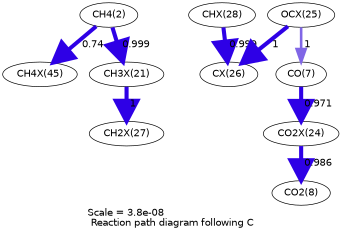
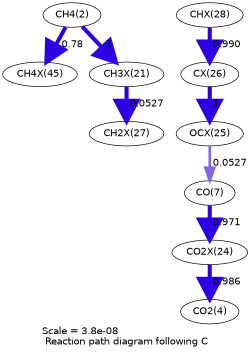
(273, 38) -> (210, 94)
(91, 45) -> (71, 45)
(135, 45) -> (107, 45)
(242, 45) -> (225, 45)
(306, 45) -> (229, 163)
(131, 104) -> (145, 104)
(301, 193) -> (210, 312)
